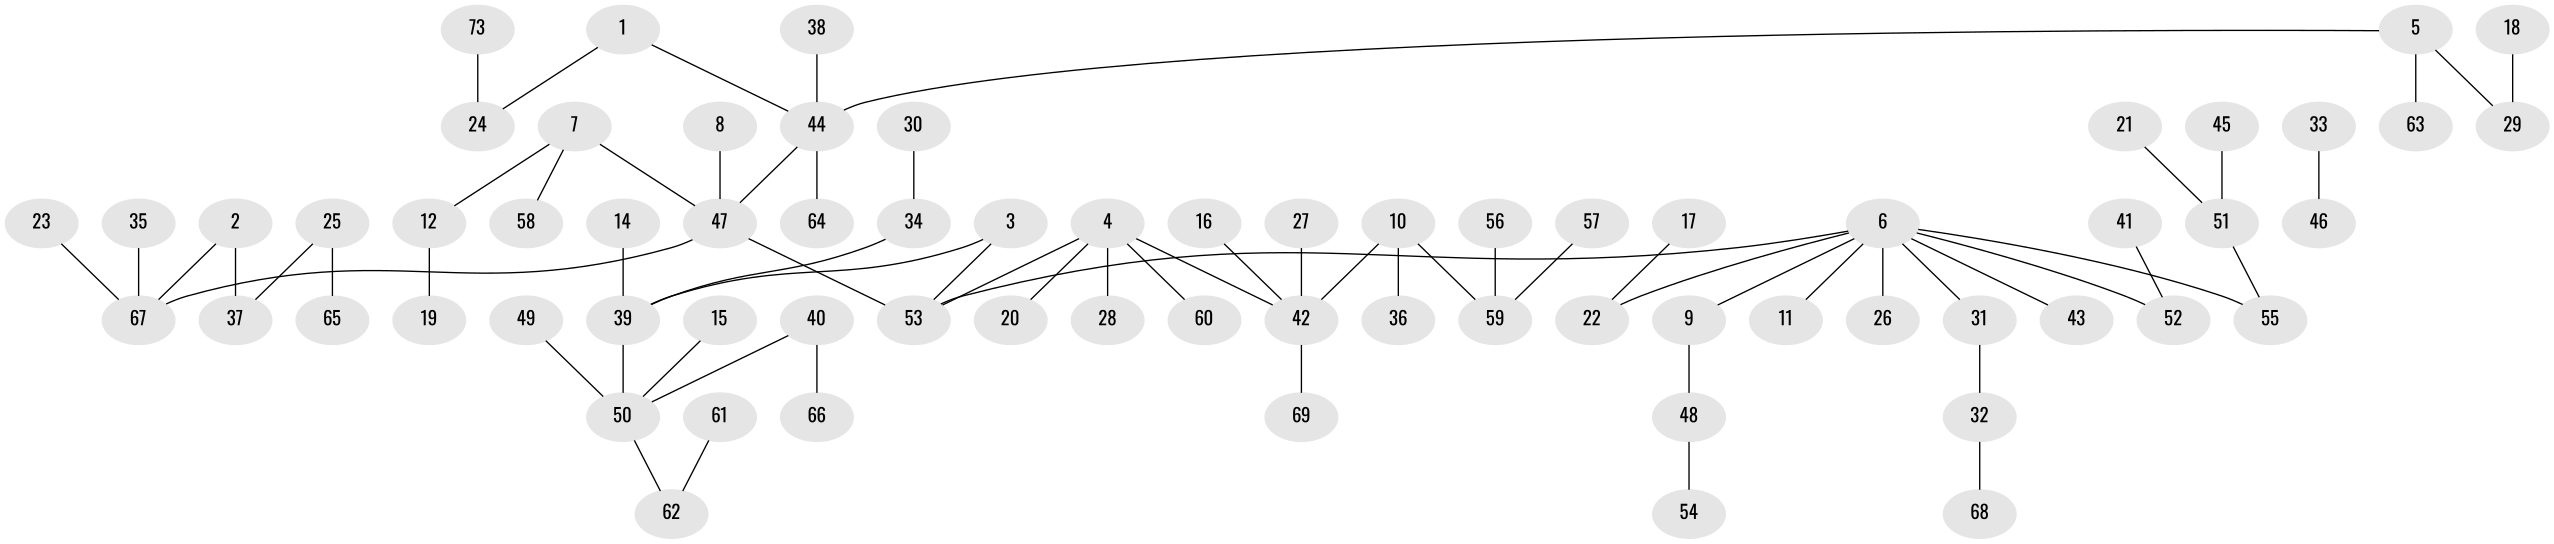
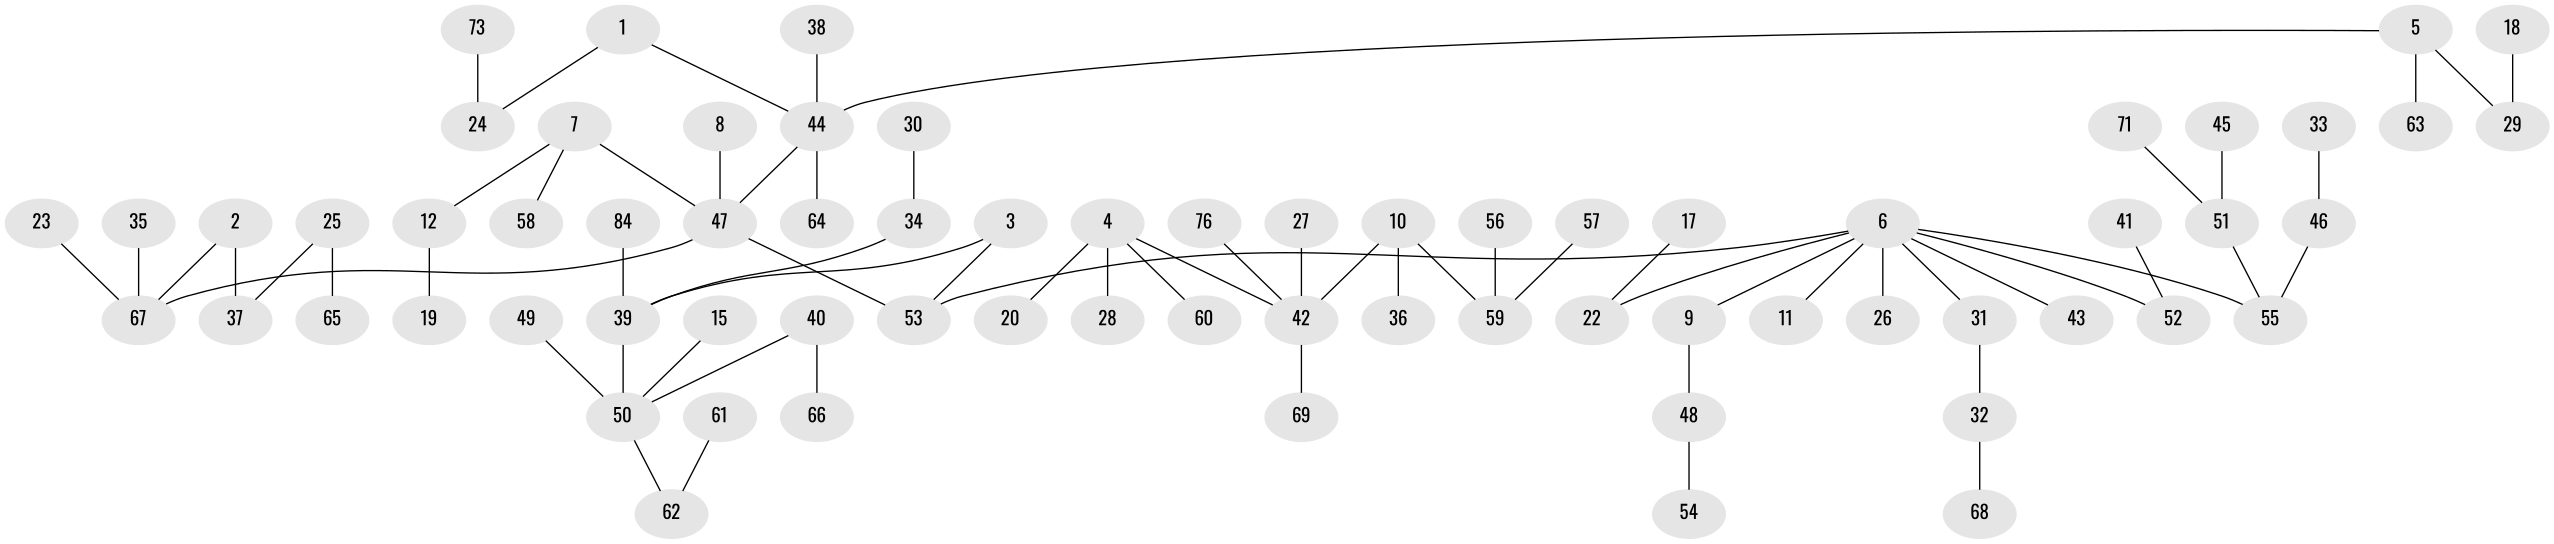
(2125, 127) -> (2125, 127)
(623, 223) -> (623, 223)
(1205, 223) -> (1205, 223)
(1011, 272) -> none
none -> (2295, 272)
